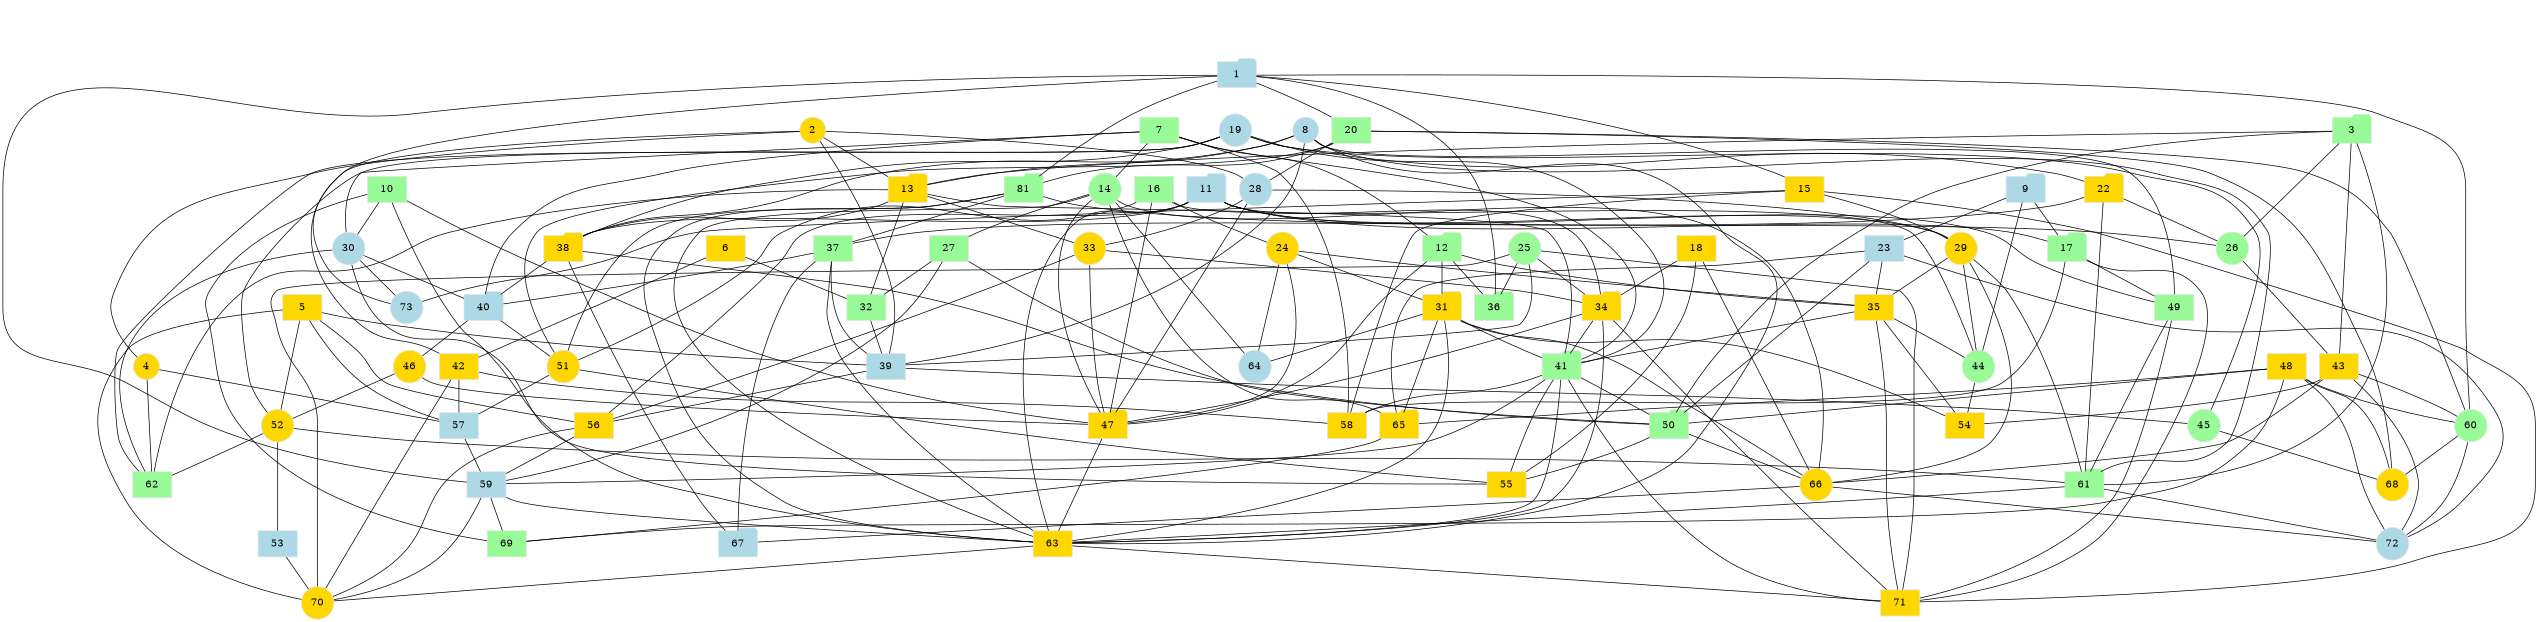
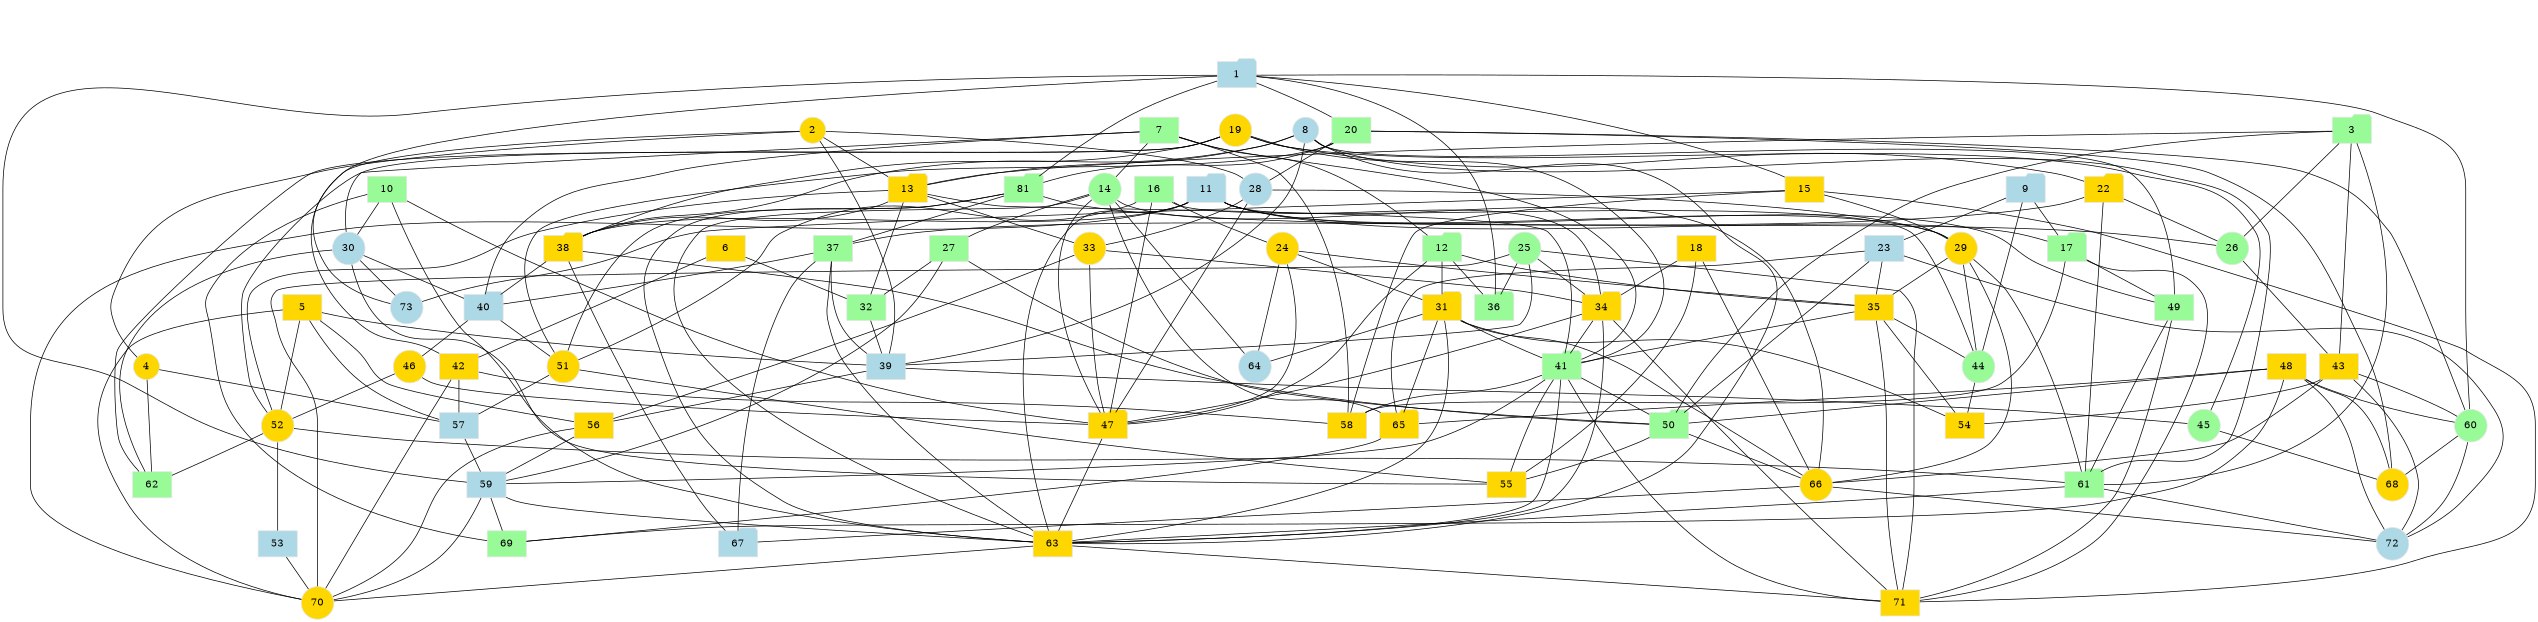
(1235, 130) -> (1235, 130)
(912, 215) -> (380, 227)
(480, 226) -> (524, 236)
